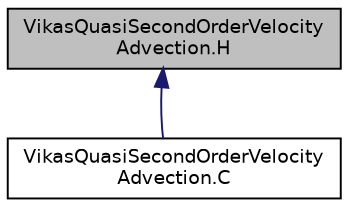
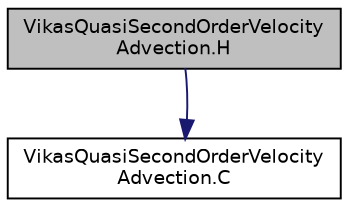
(161, 113) -> (187, 94)
